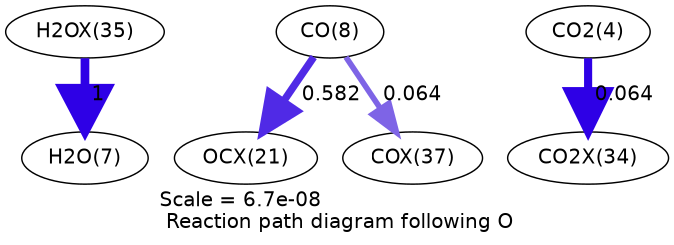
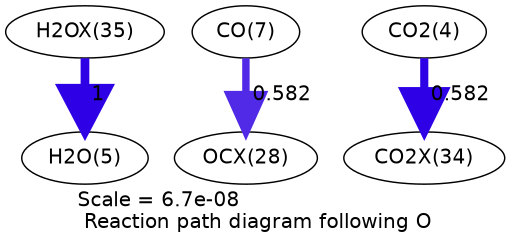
(330, 32) -> (246, 32)
(621, 95) -> (458, 95)
(85, 158) -> (85, 158)
(246, 158) -> (246, 158)
(413, 158) -> none
